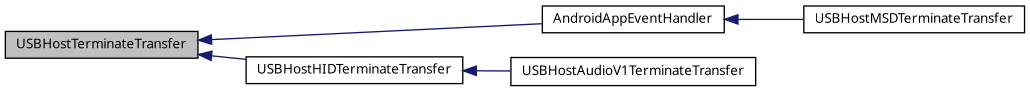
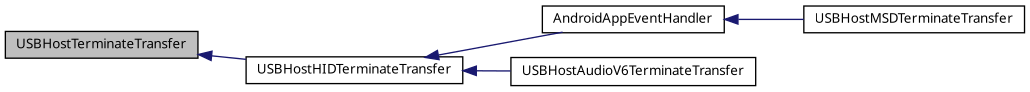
(377, 32) -> (501, 44)
(633, 72) -> (633, 72)
